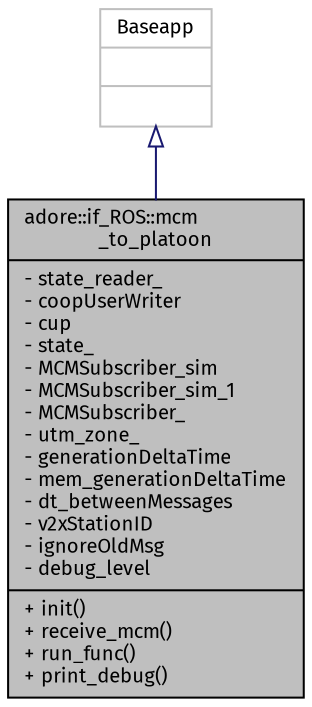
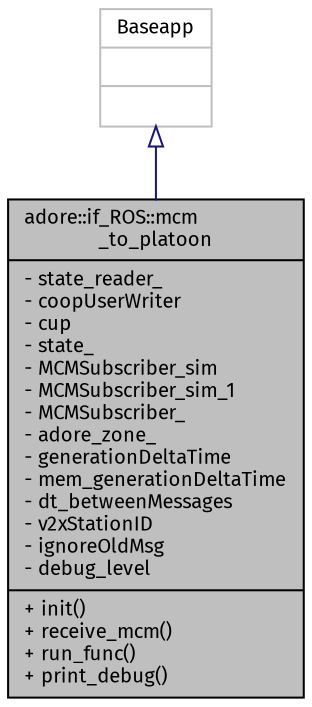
(83, 435) -> (91, 435)
